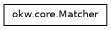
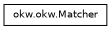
(55, 15) -> (55, 15)
